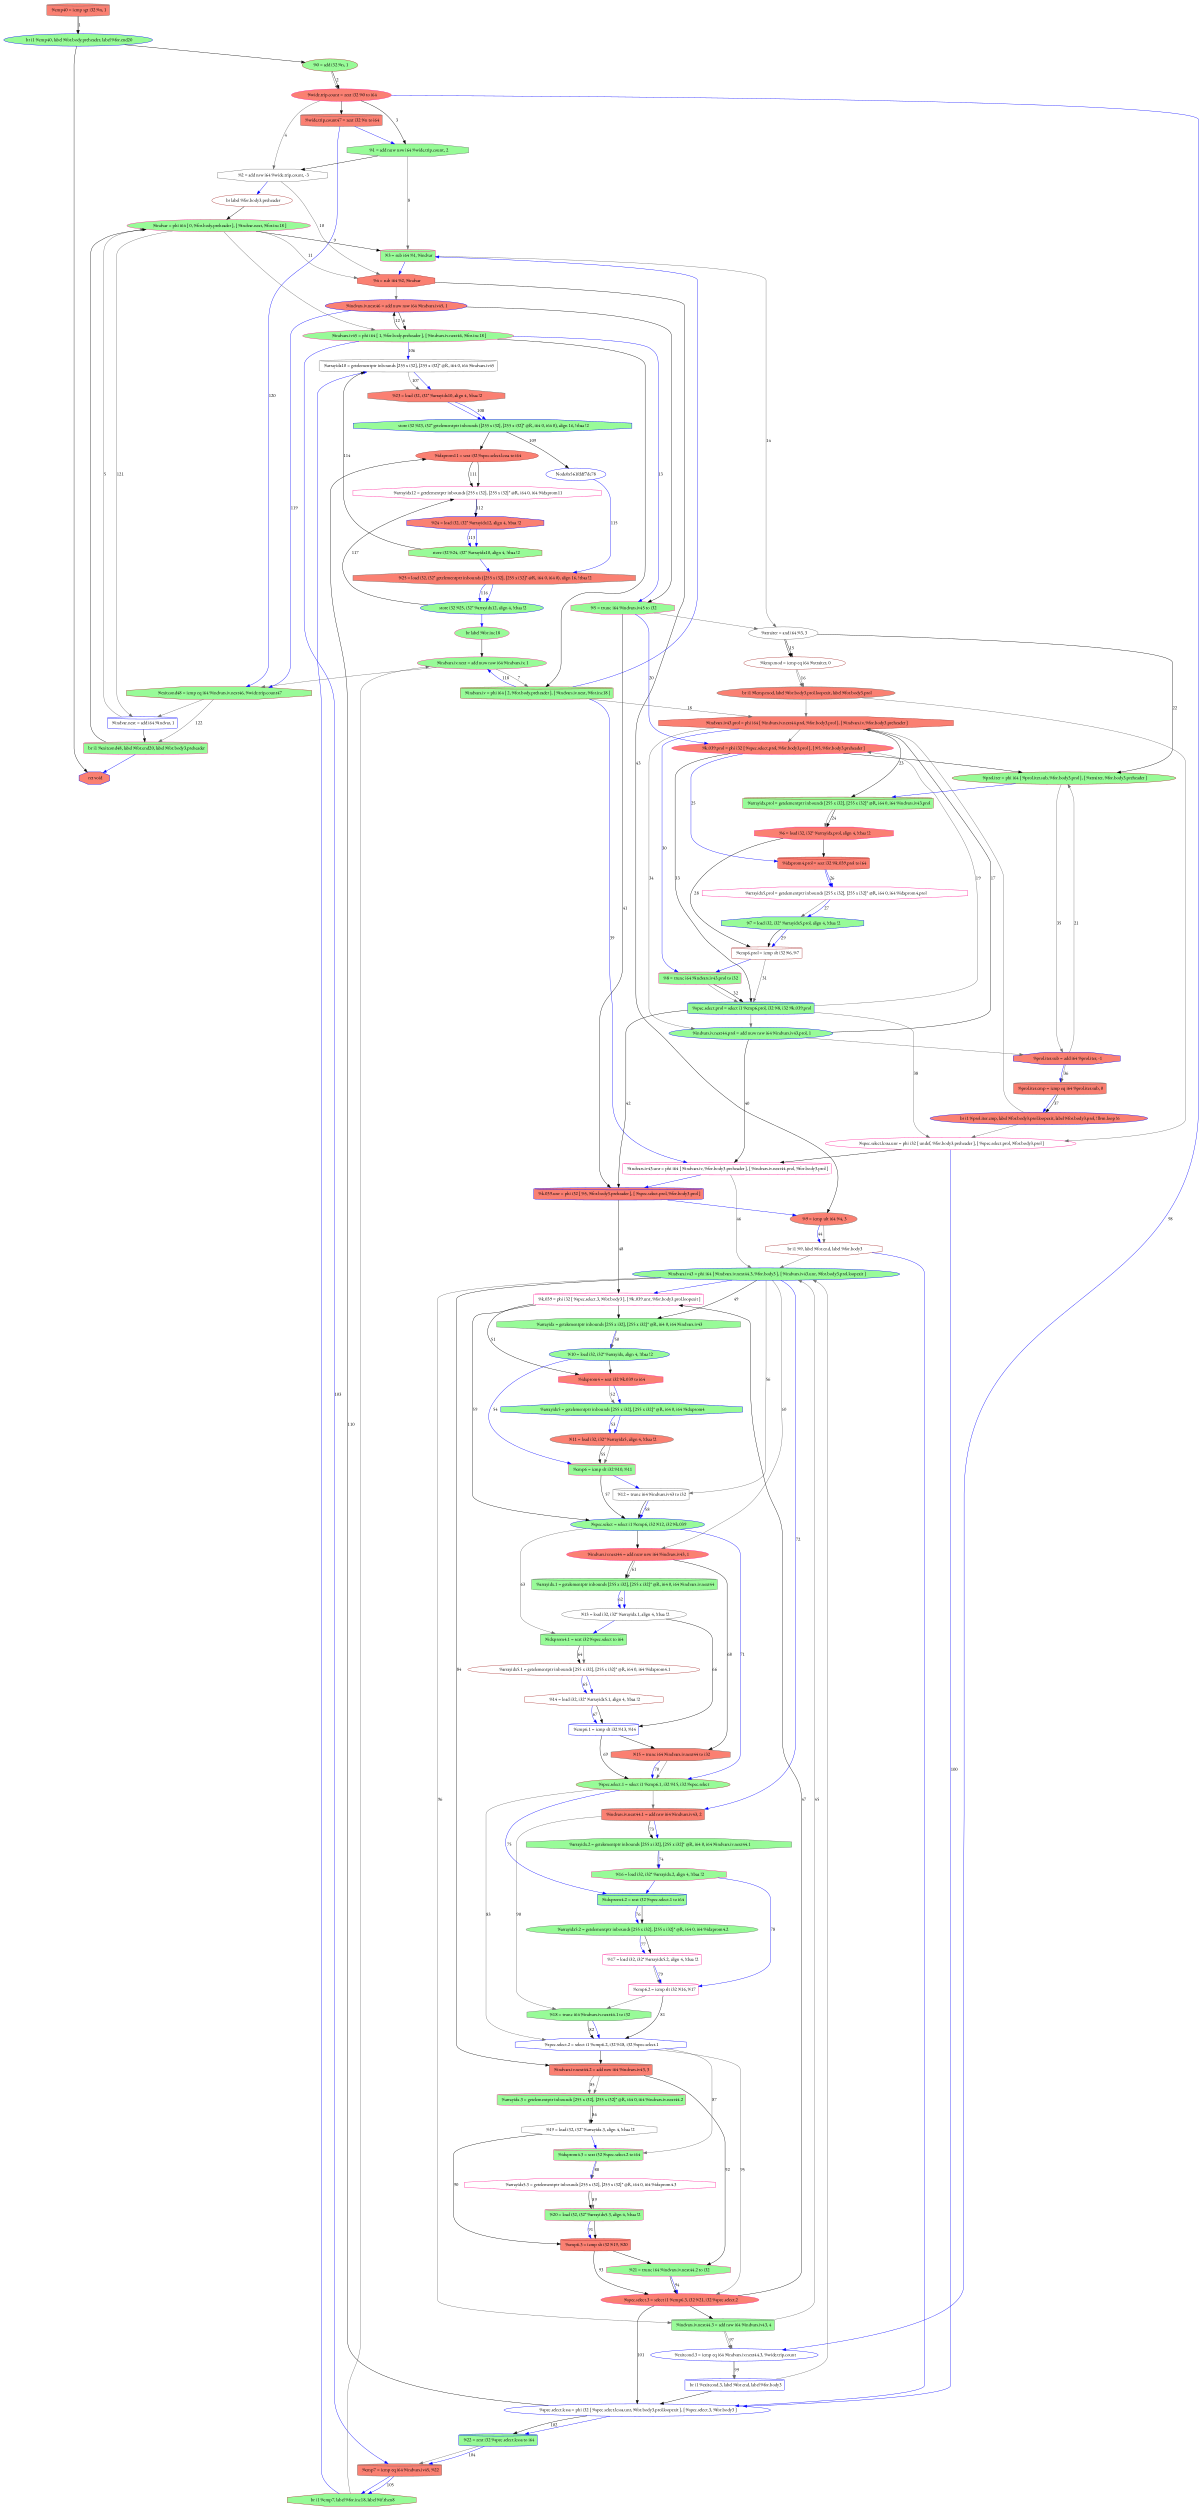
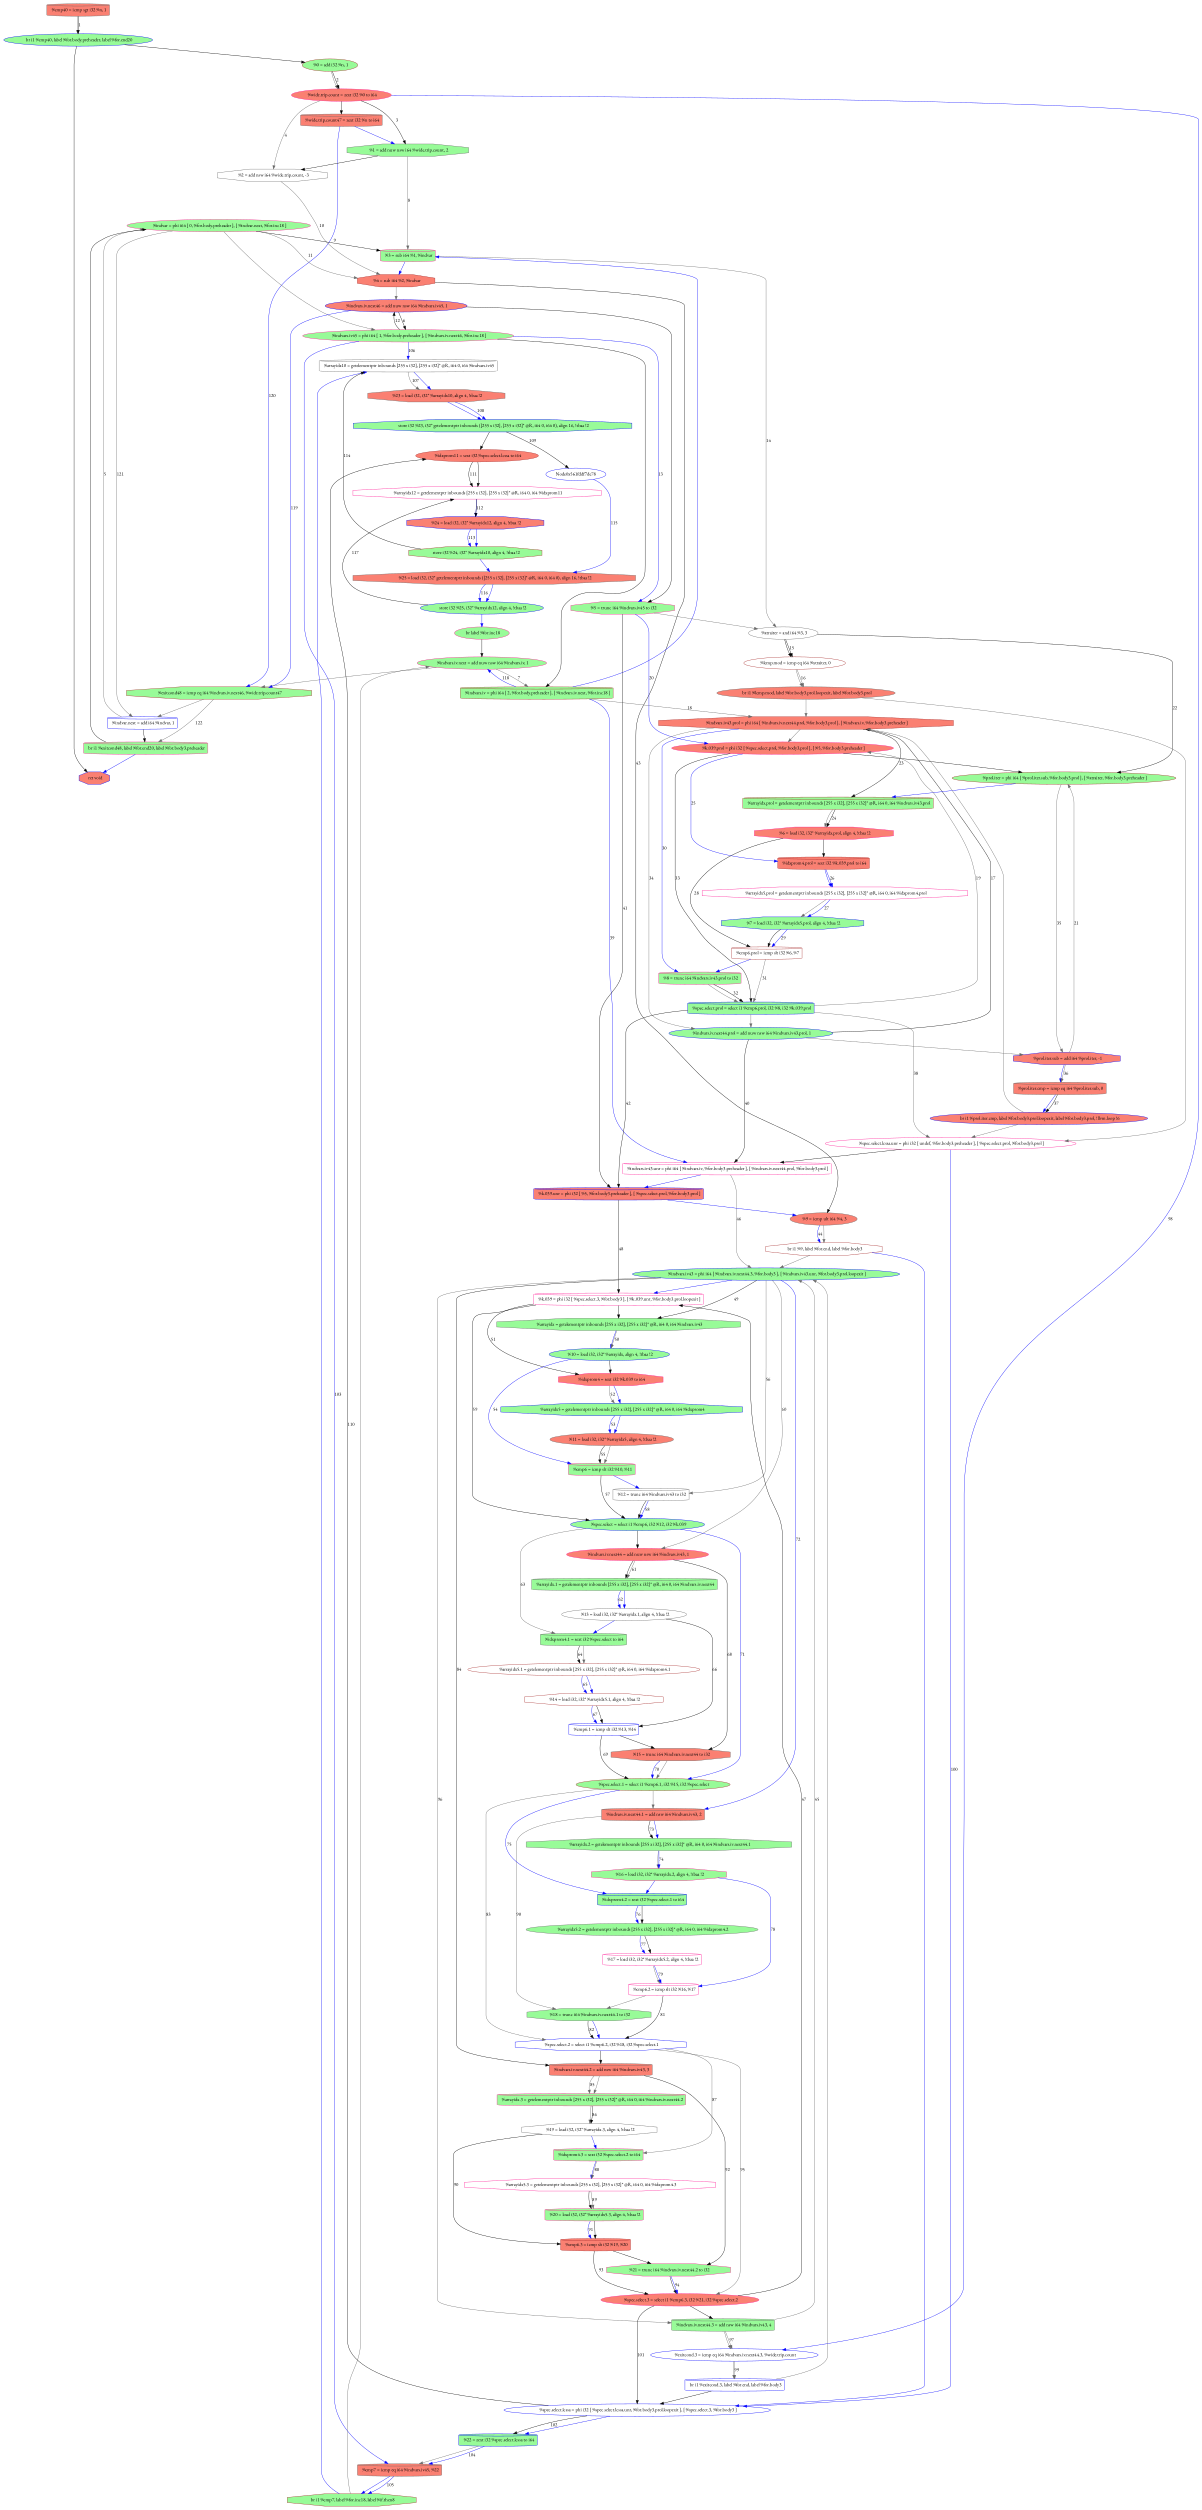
(252, 200) -> none
